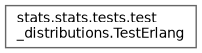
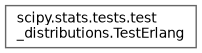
(101, 27) -> (101, 27)
